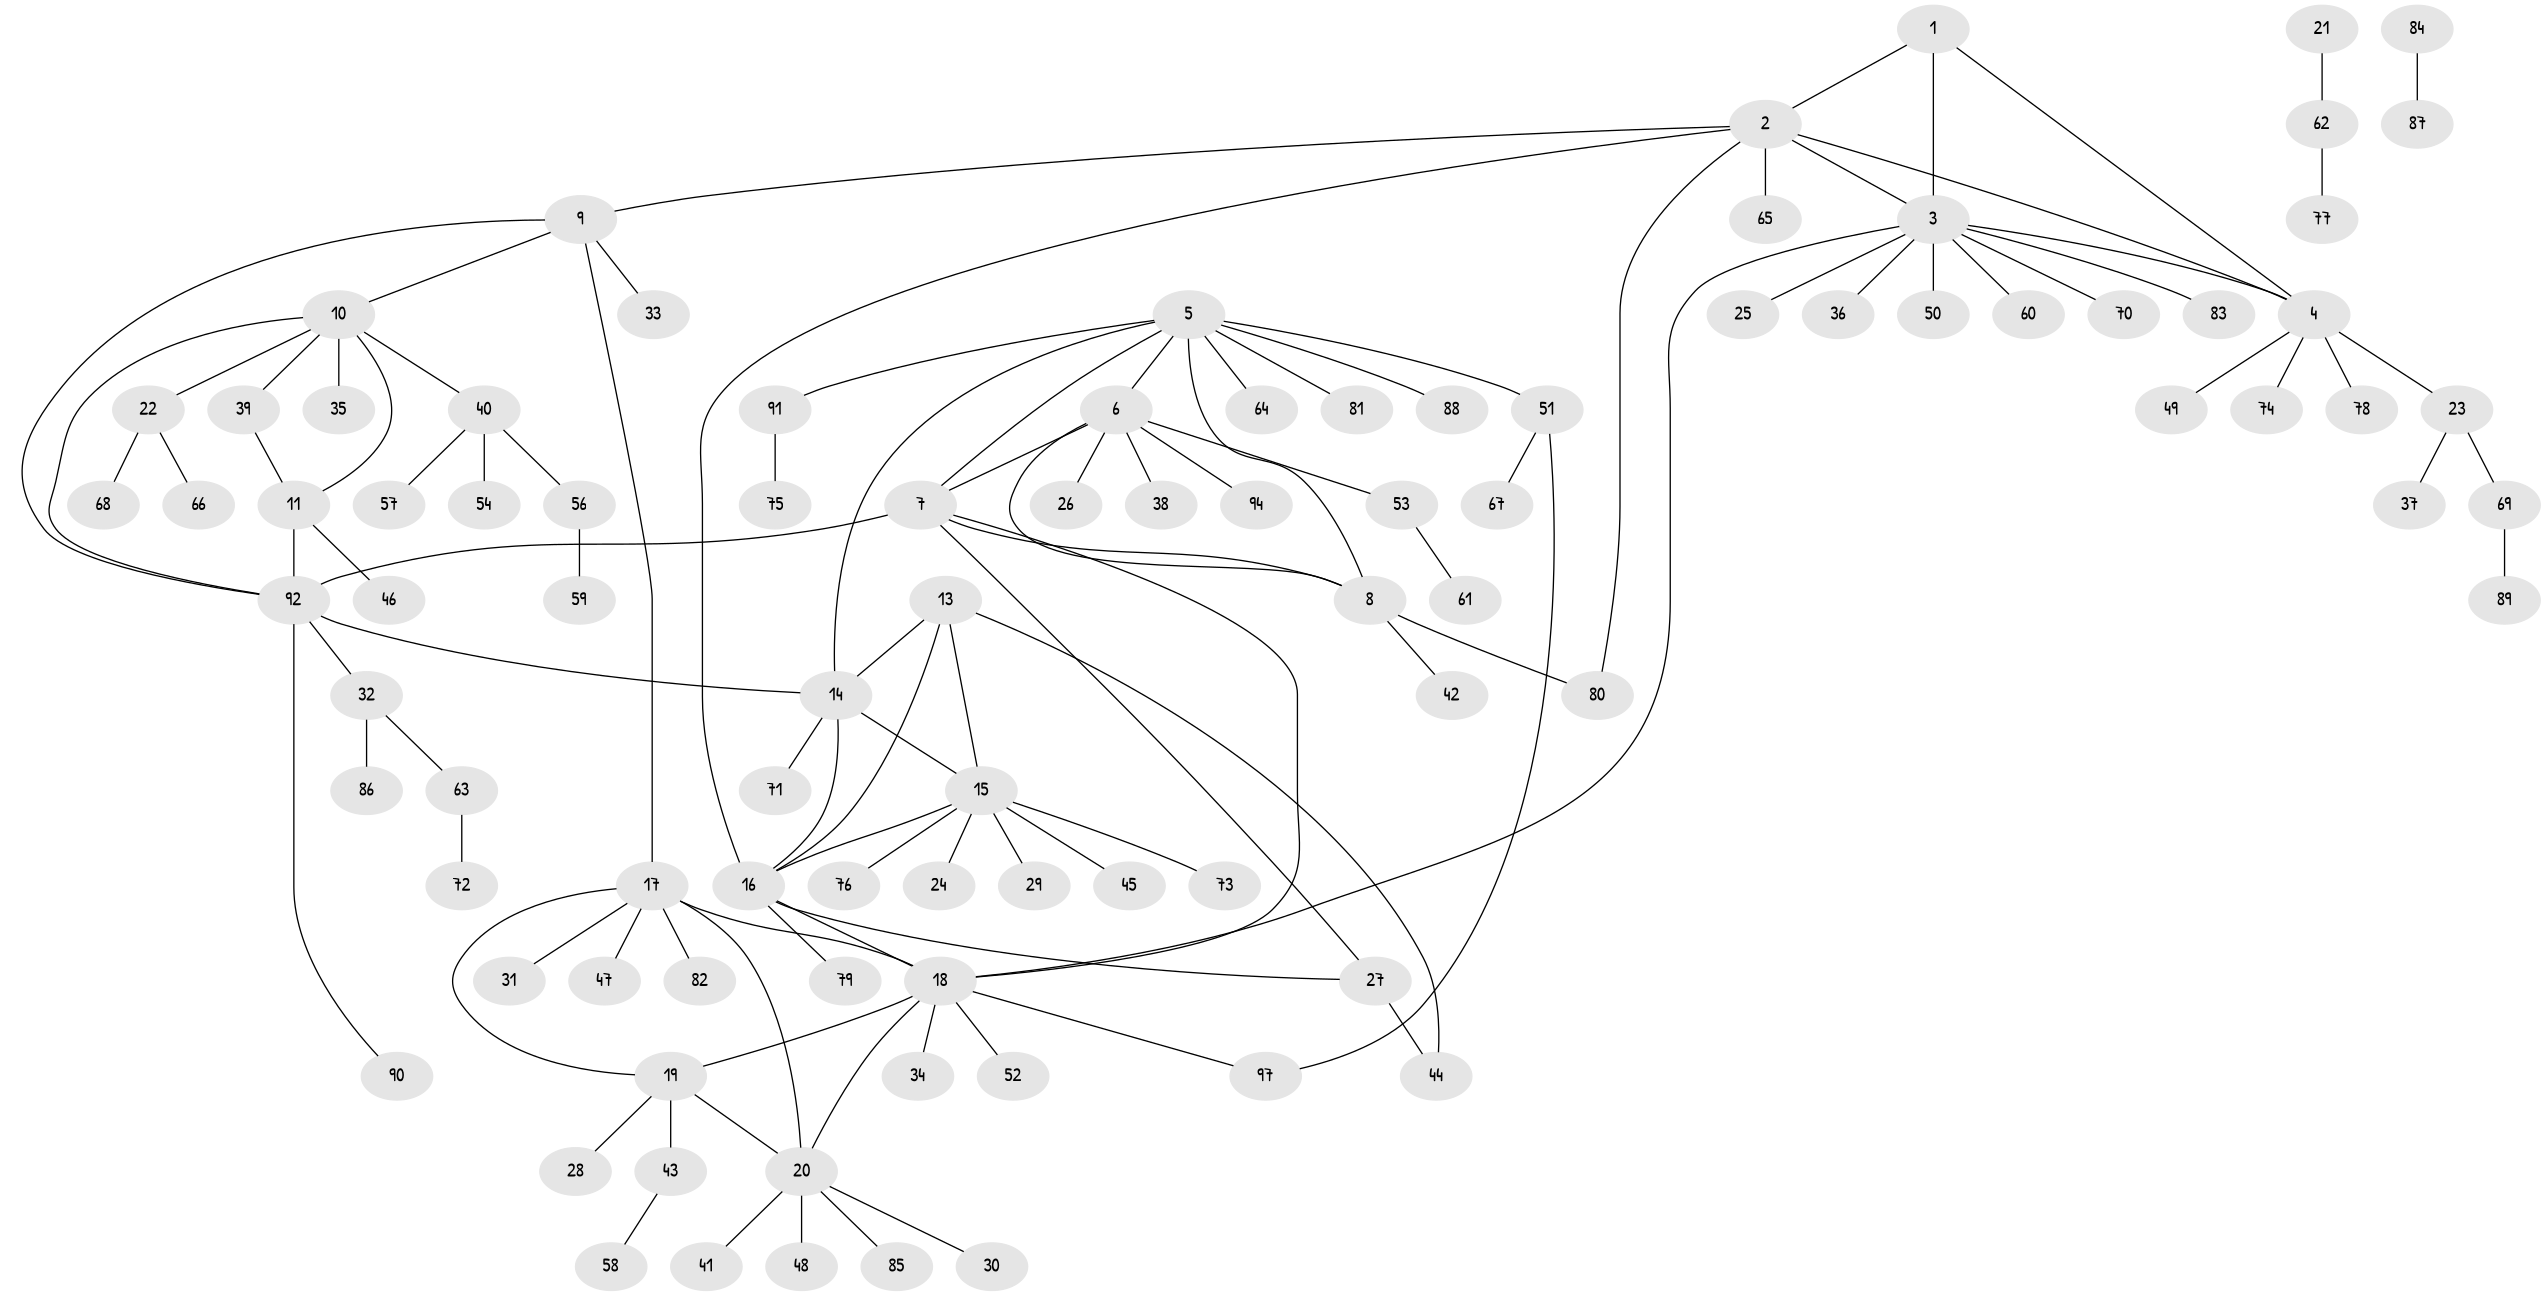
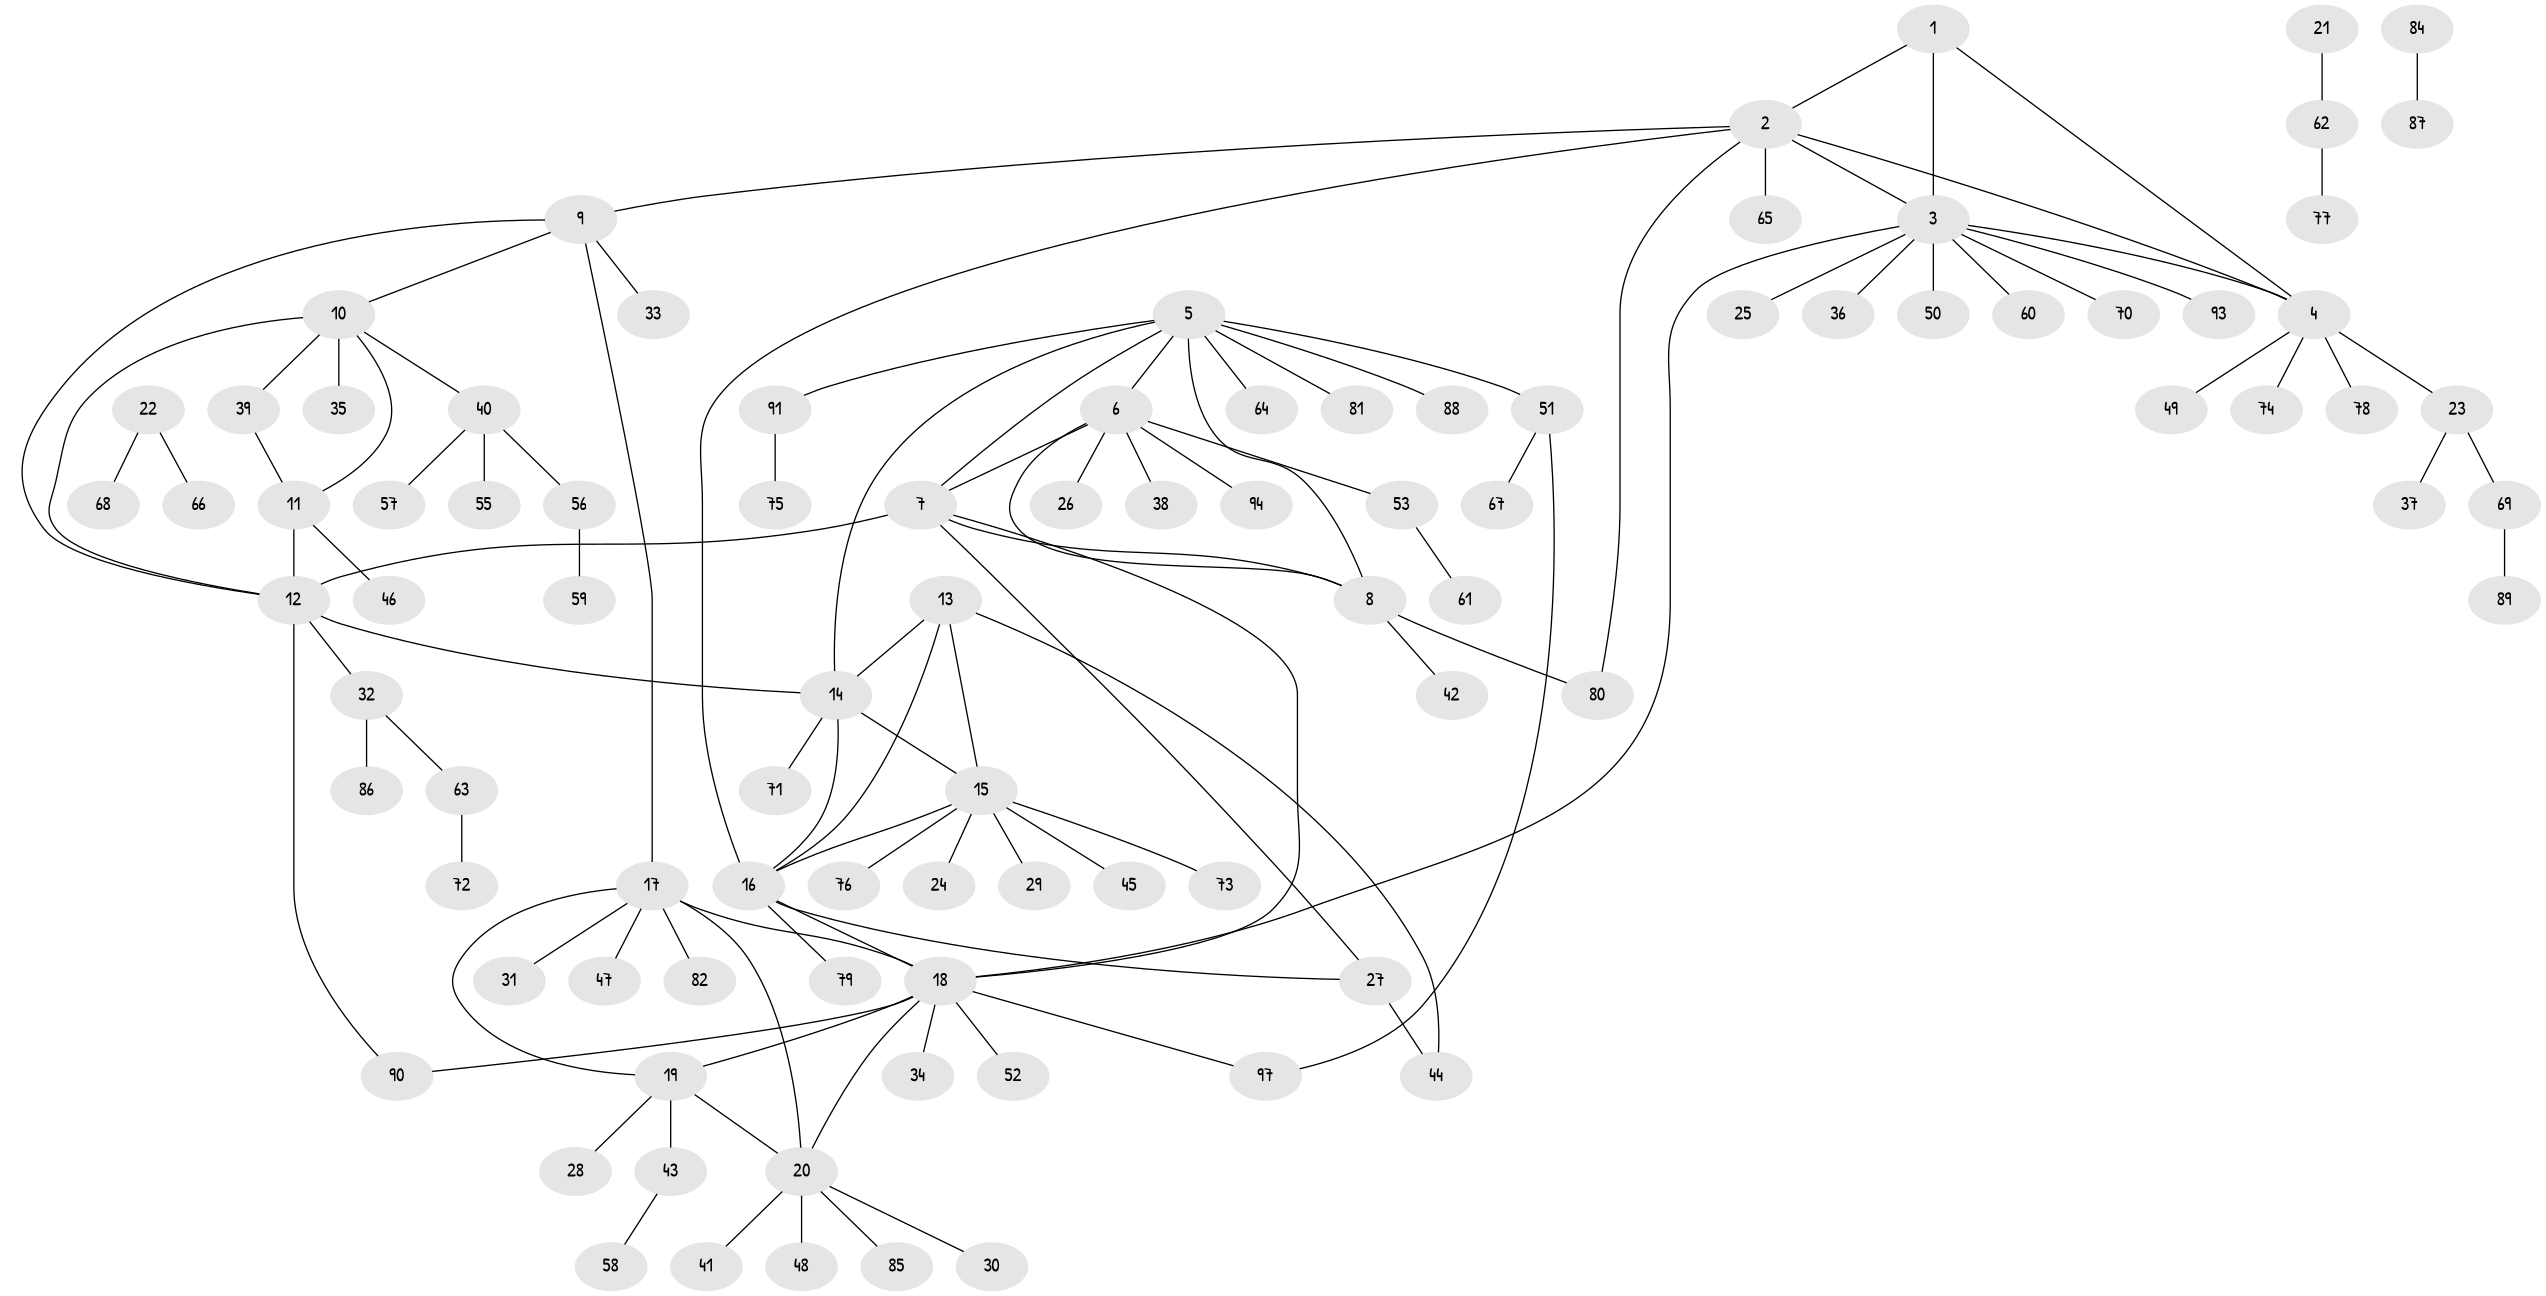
(2219, 315) -> (2219, 315)
(244, 362) -> none
(484, 505) -> (484, 505)
(294, 600) -> (294, 600)
none -> (674, 1043)
